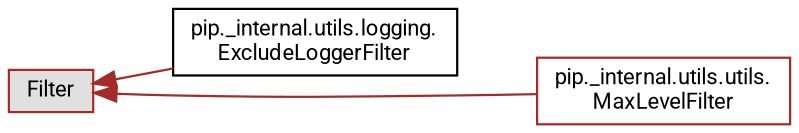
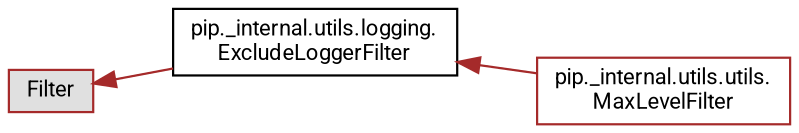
(327, 97) -> (508, 69)
